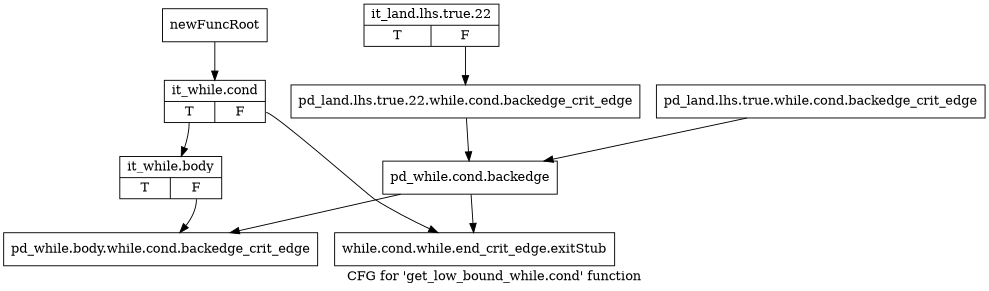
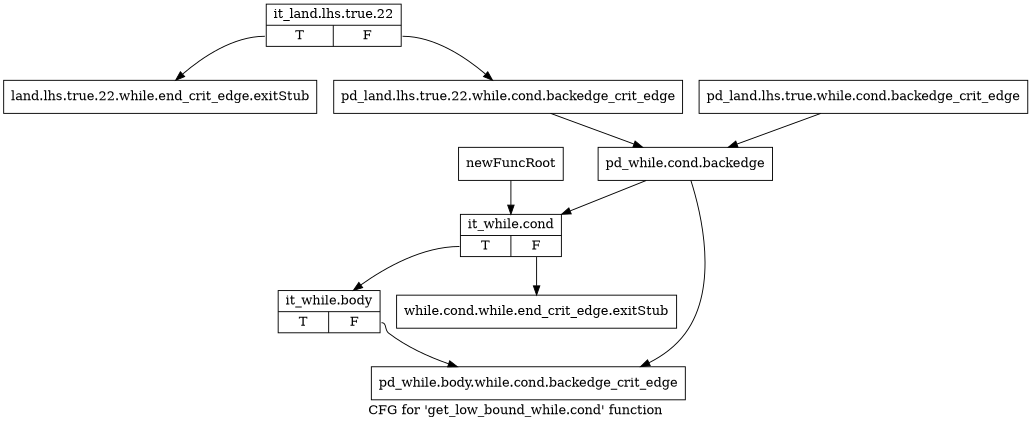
none -> (160, 97)
(472, 209) -> (608, 196)
